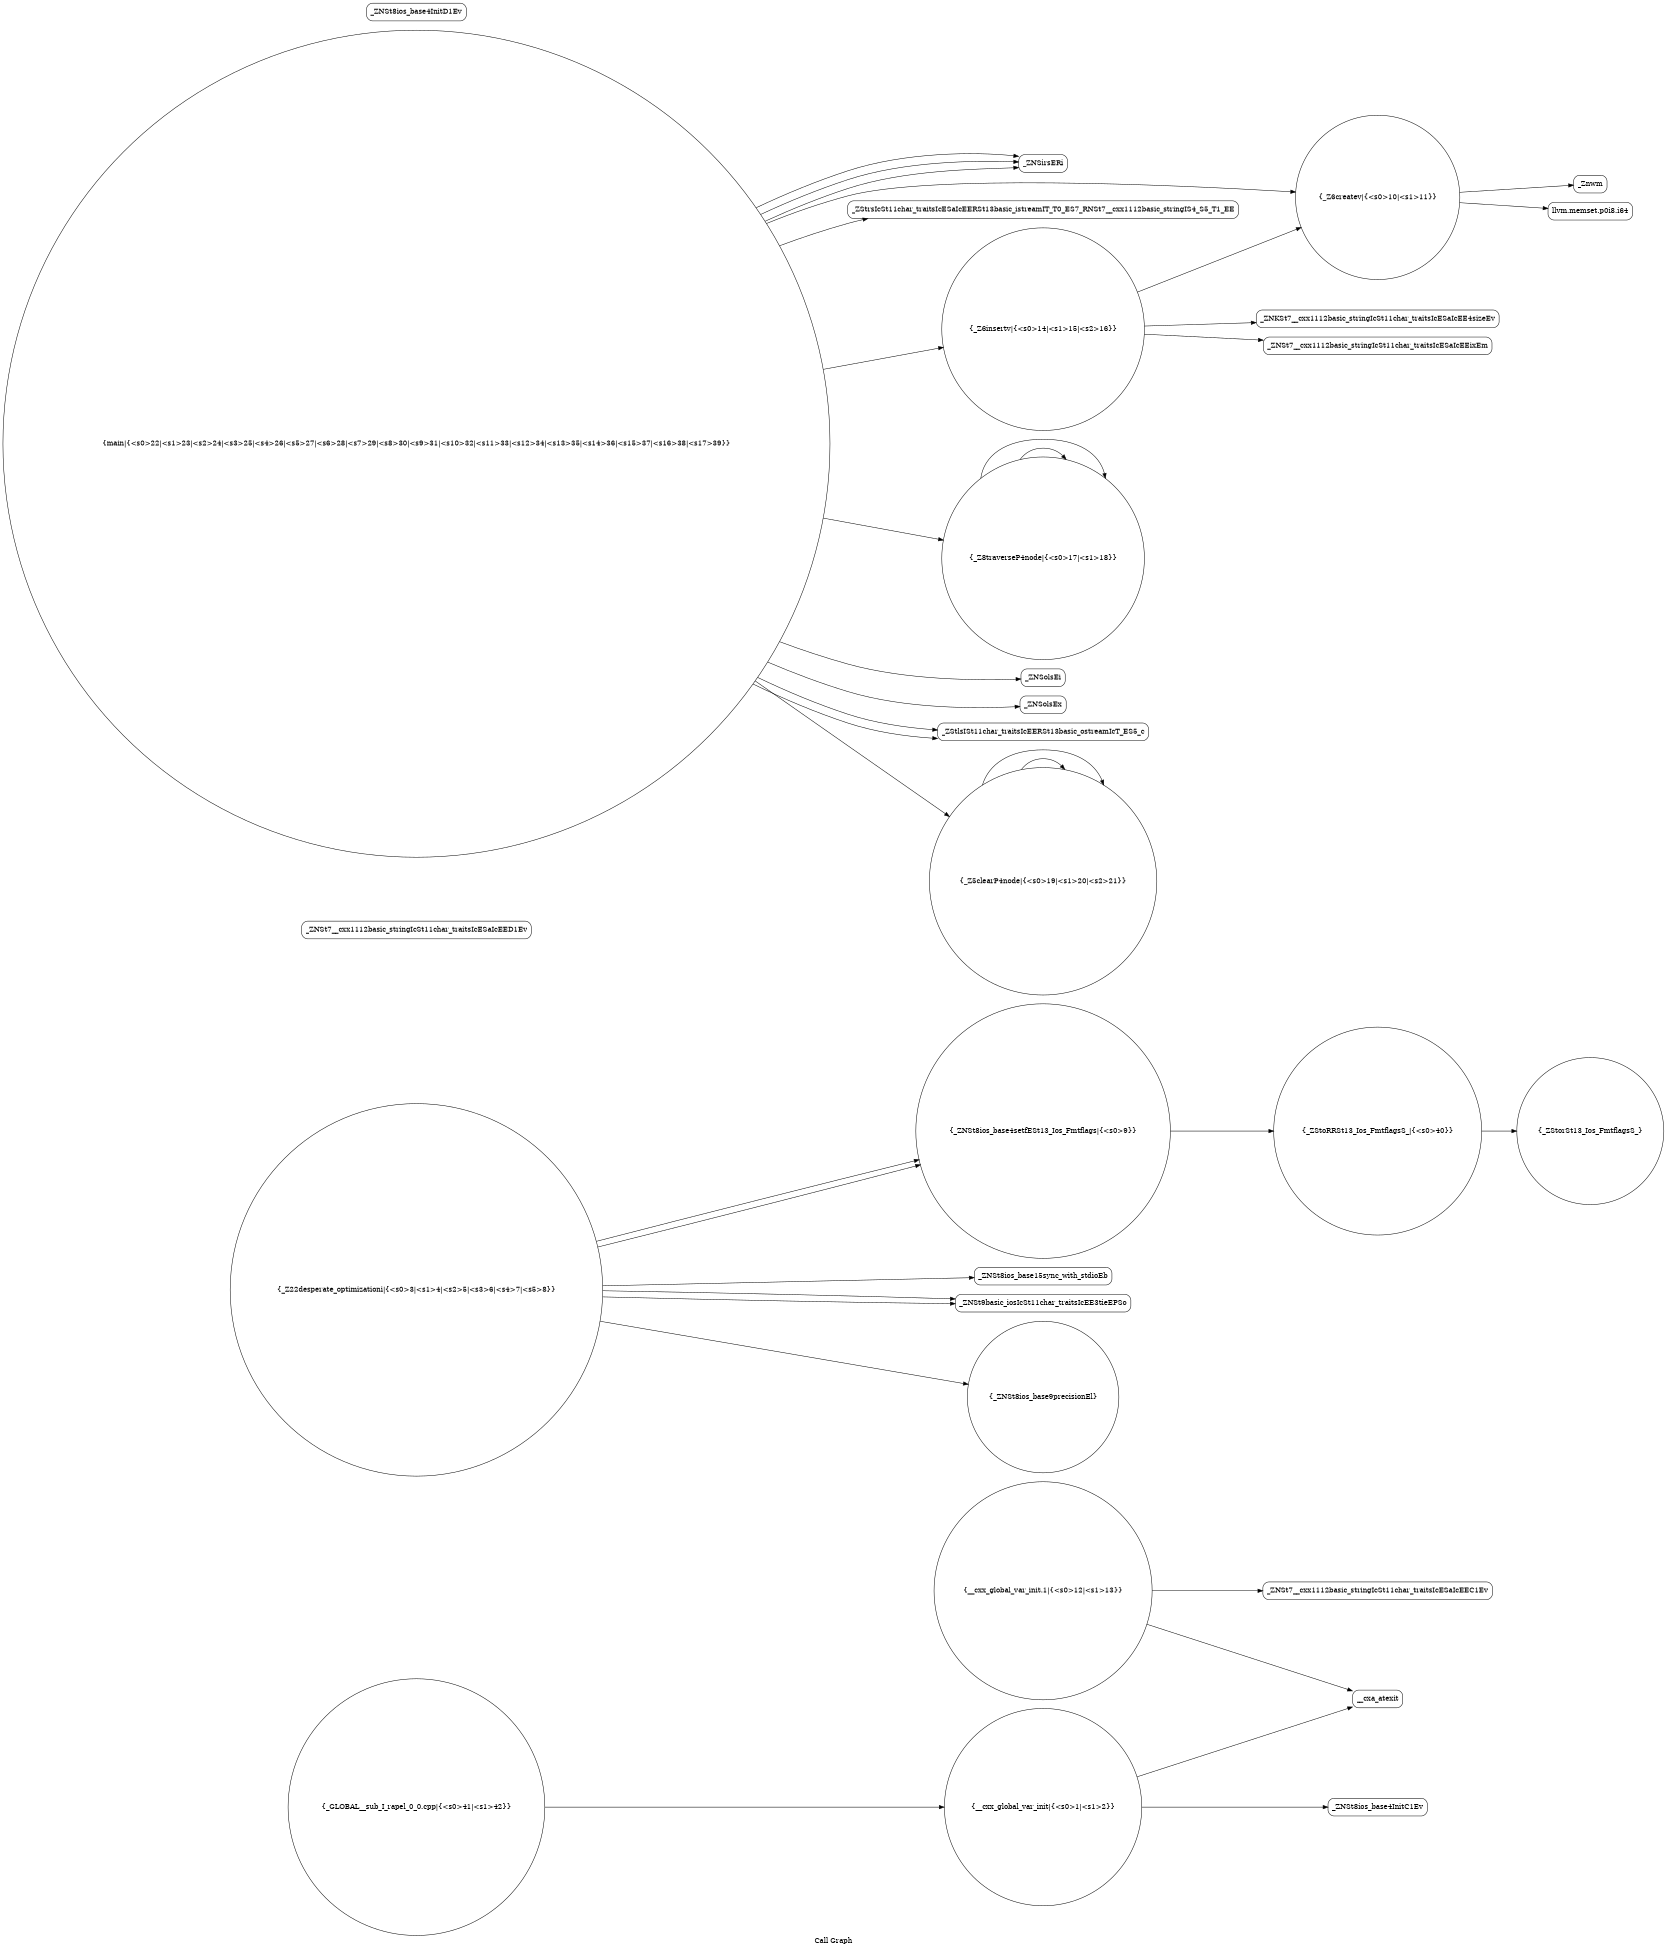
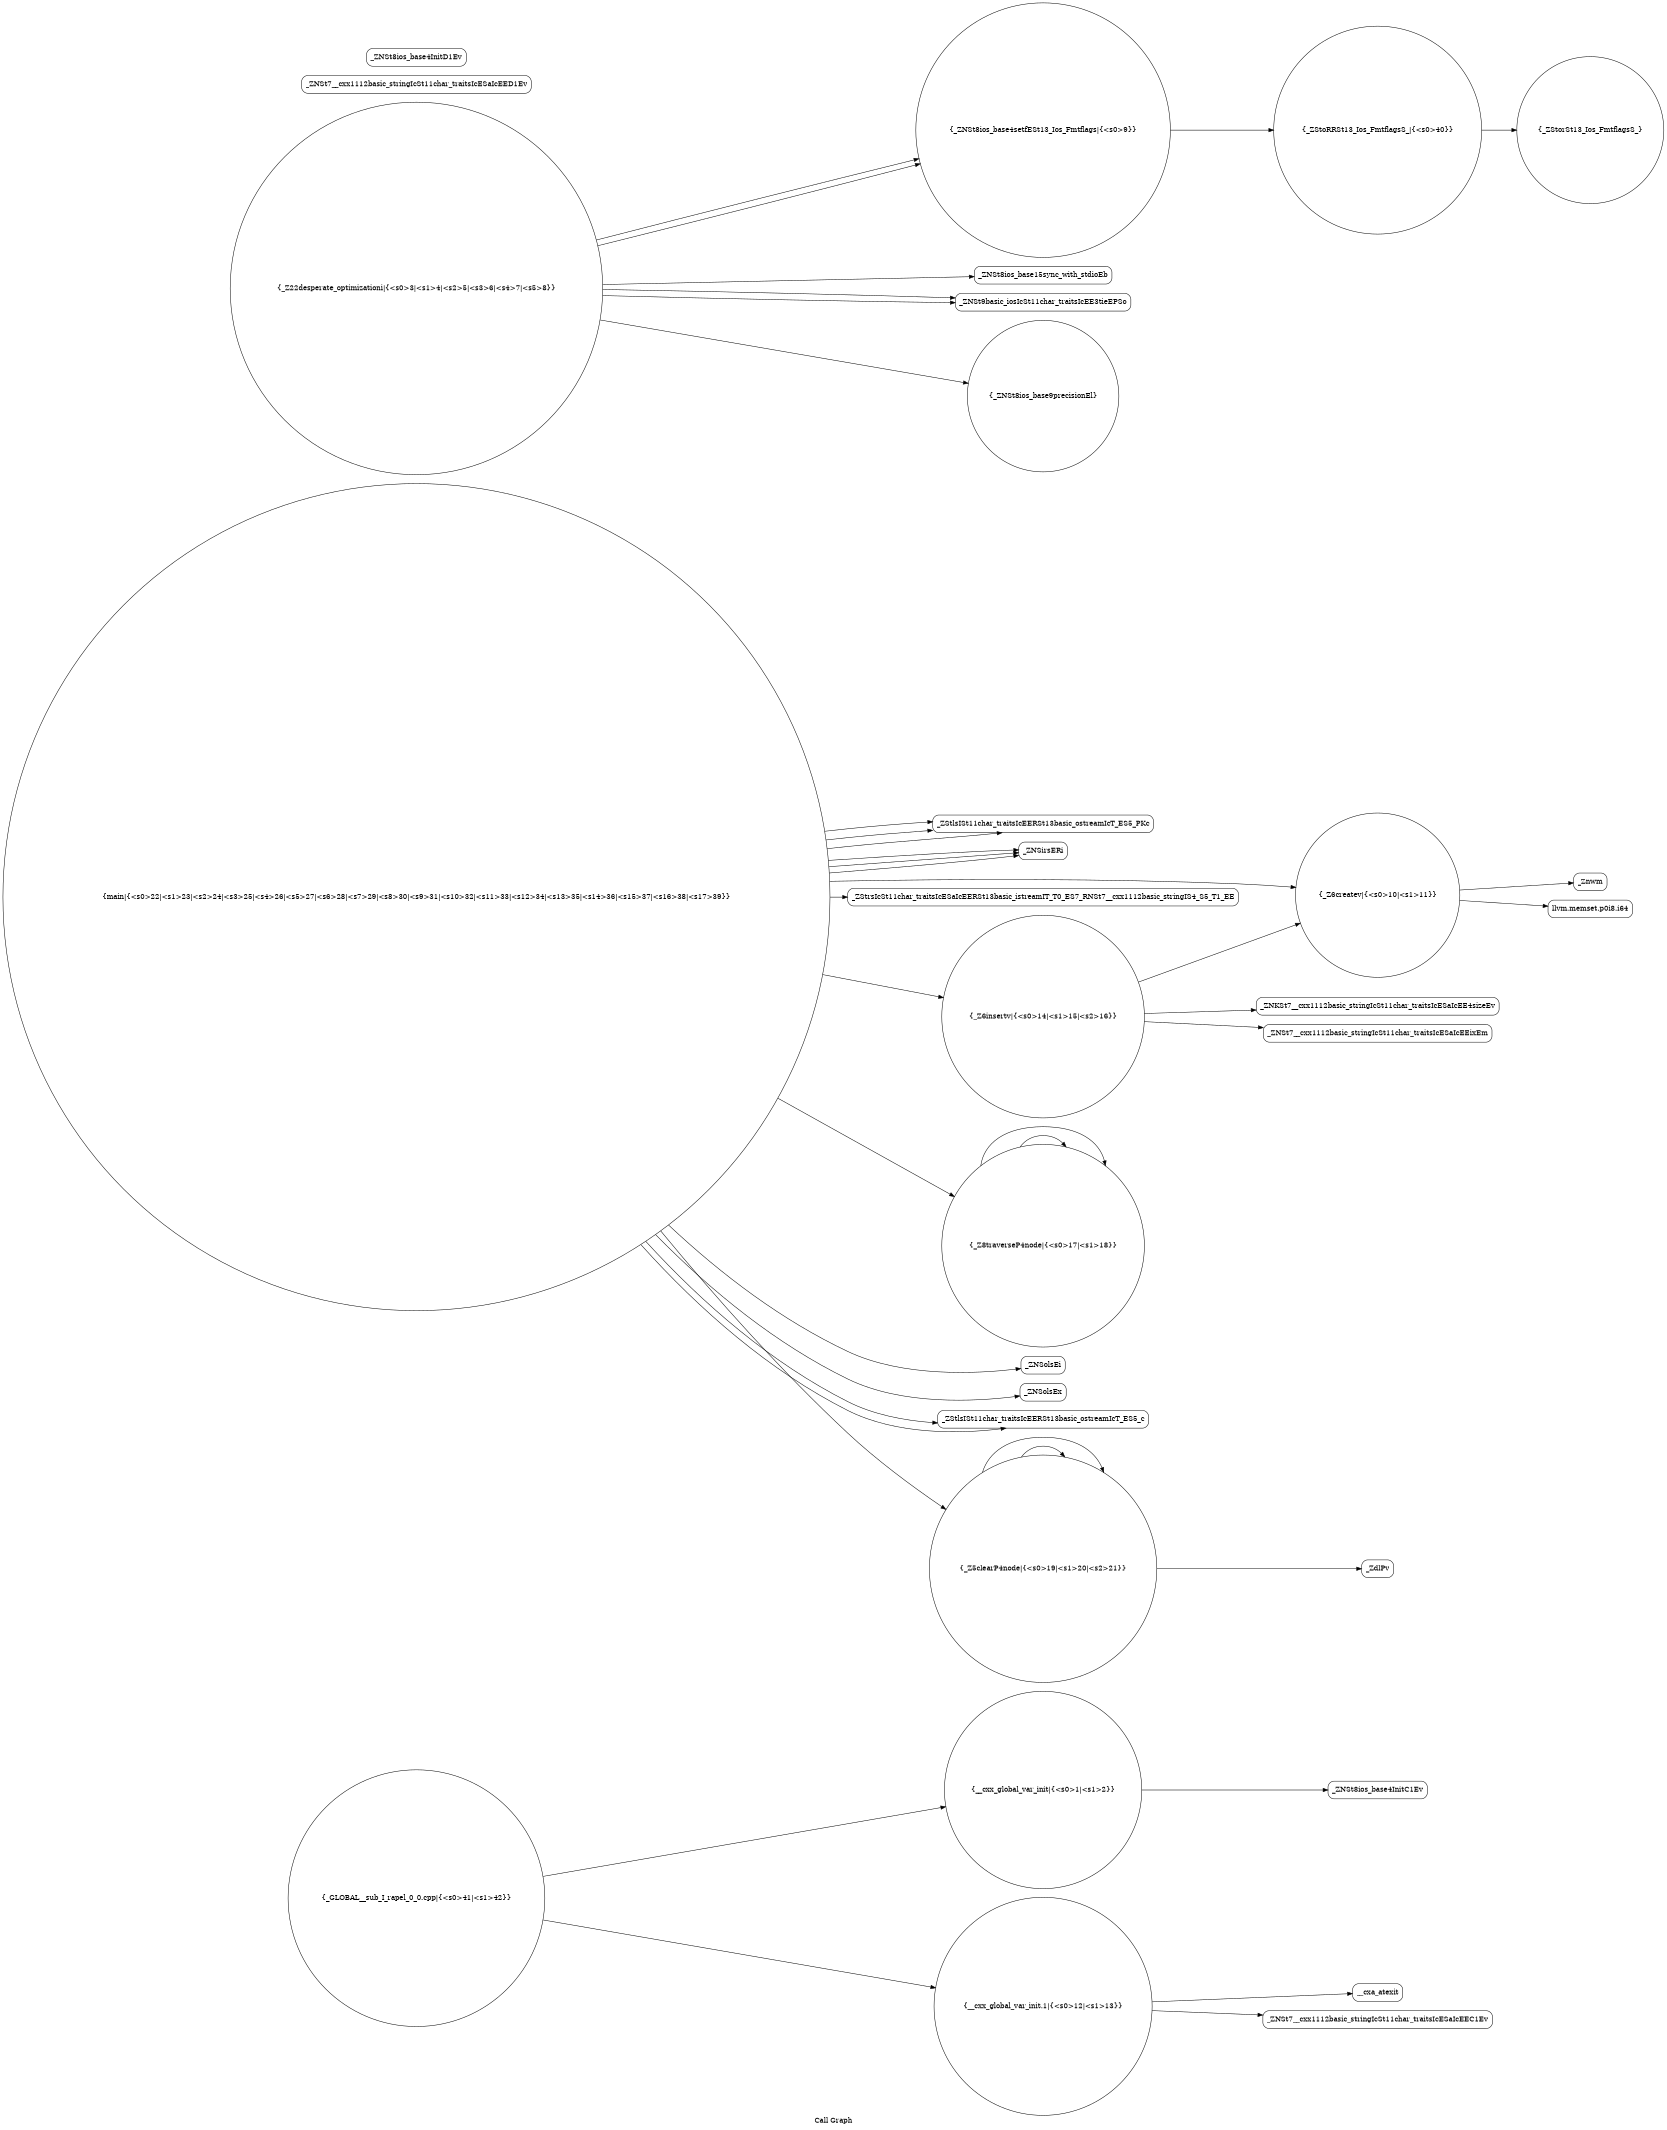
none -> (1043, 824)
none -> (1378, 1569)
(1242, 1743) -> none
none -> (737, 1953)
